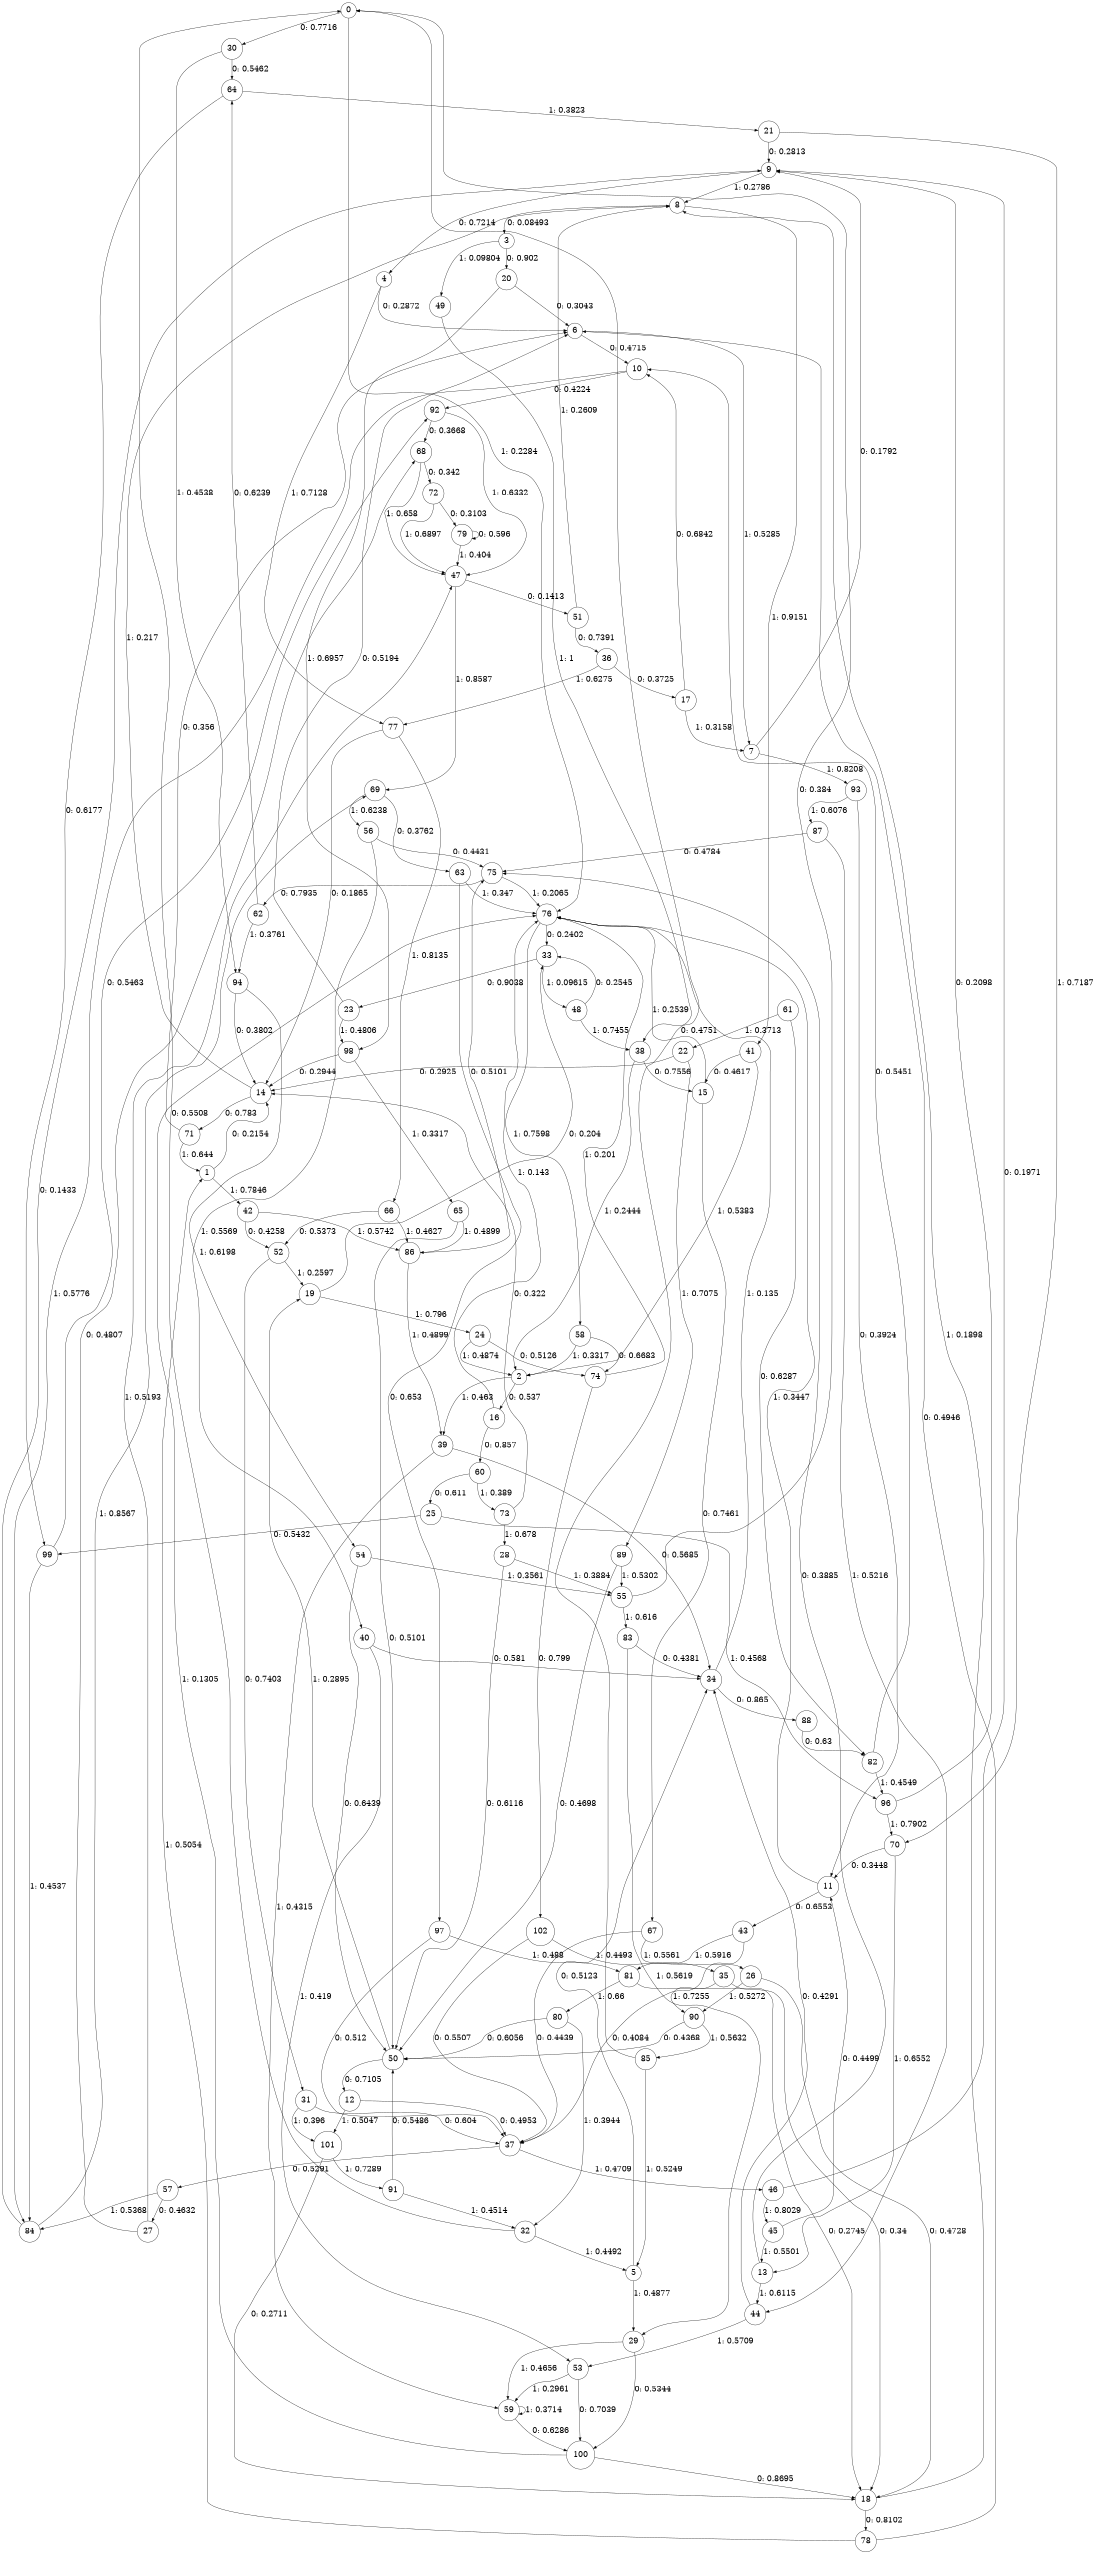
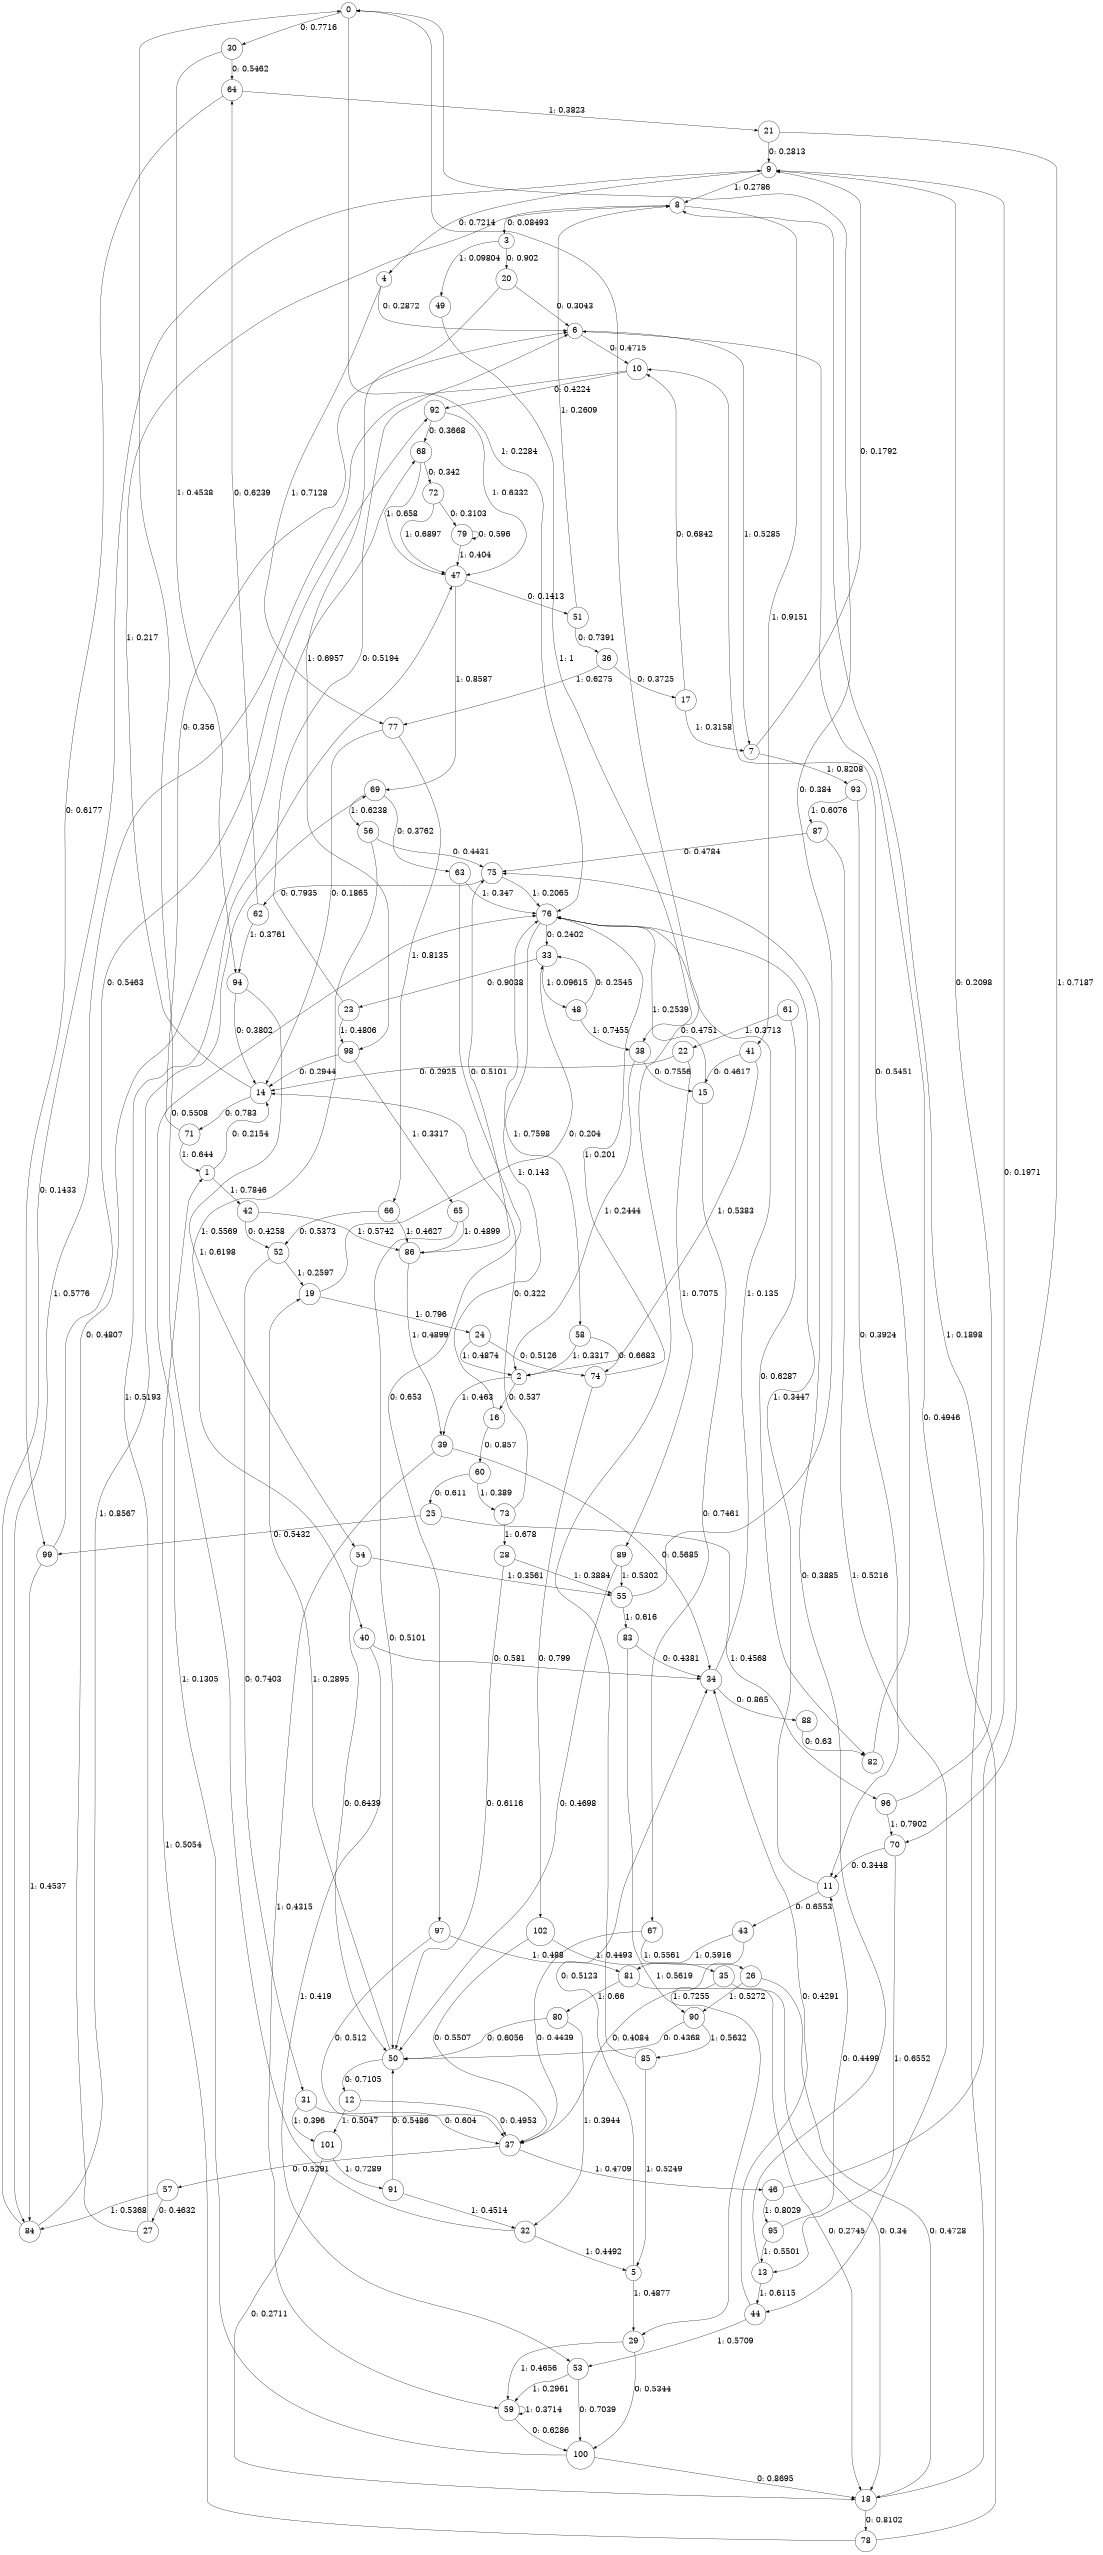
(879, 1782) -> none
(773, 2232) -> (773, 2232)
